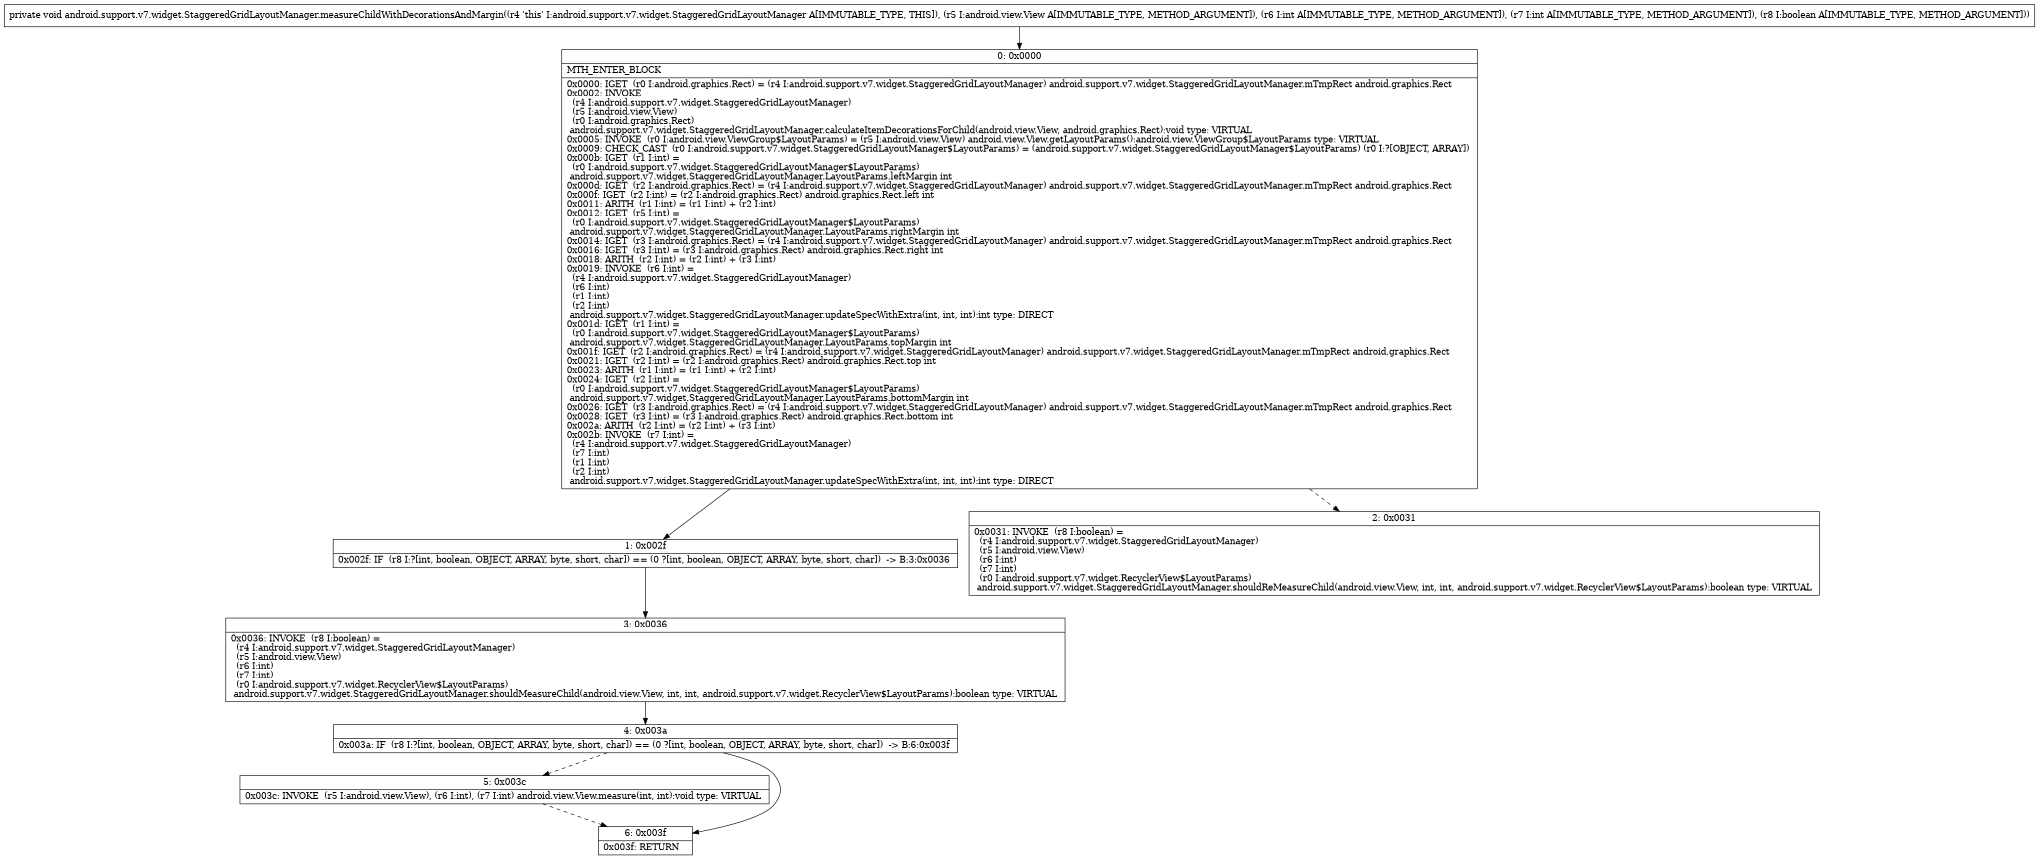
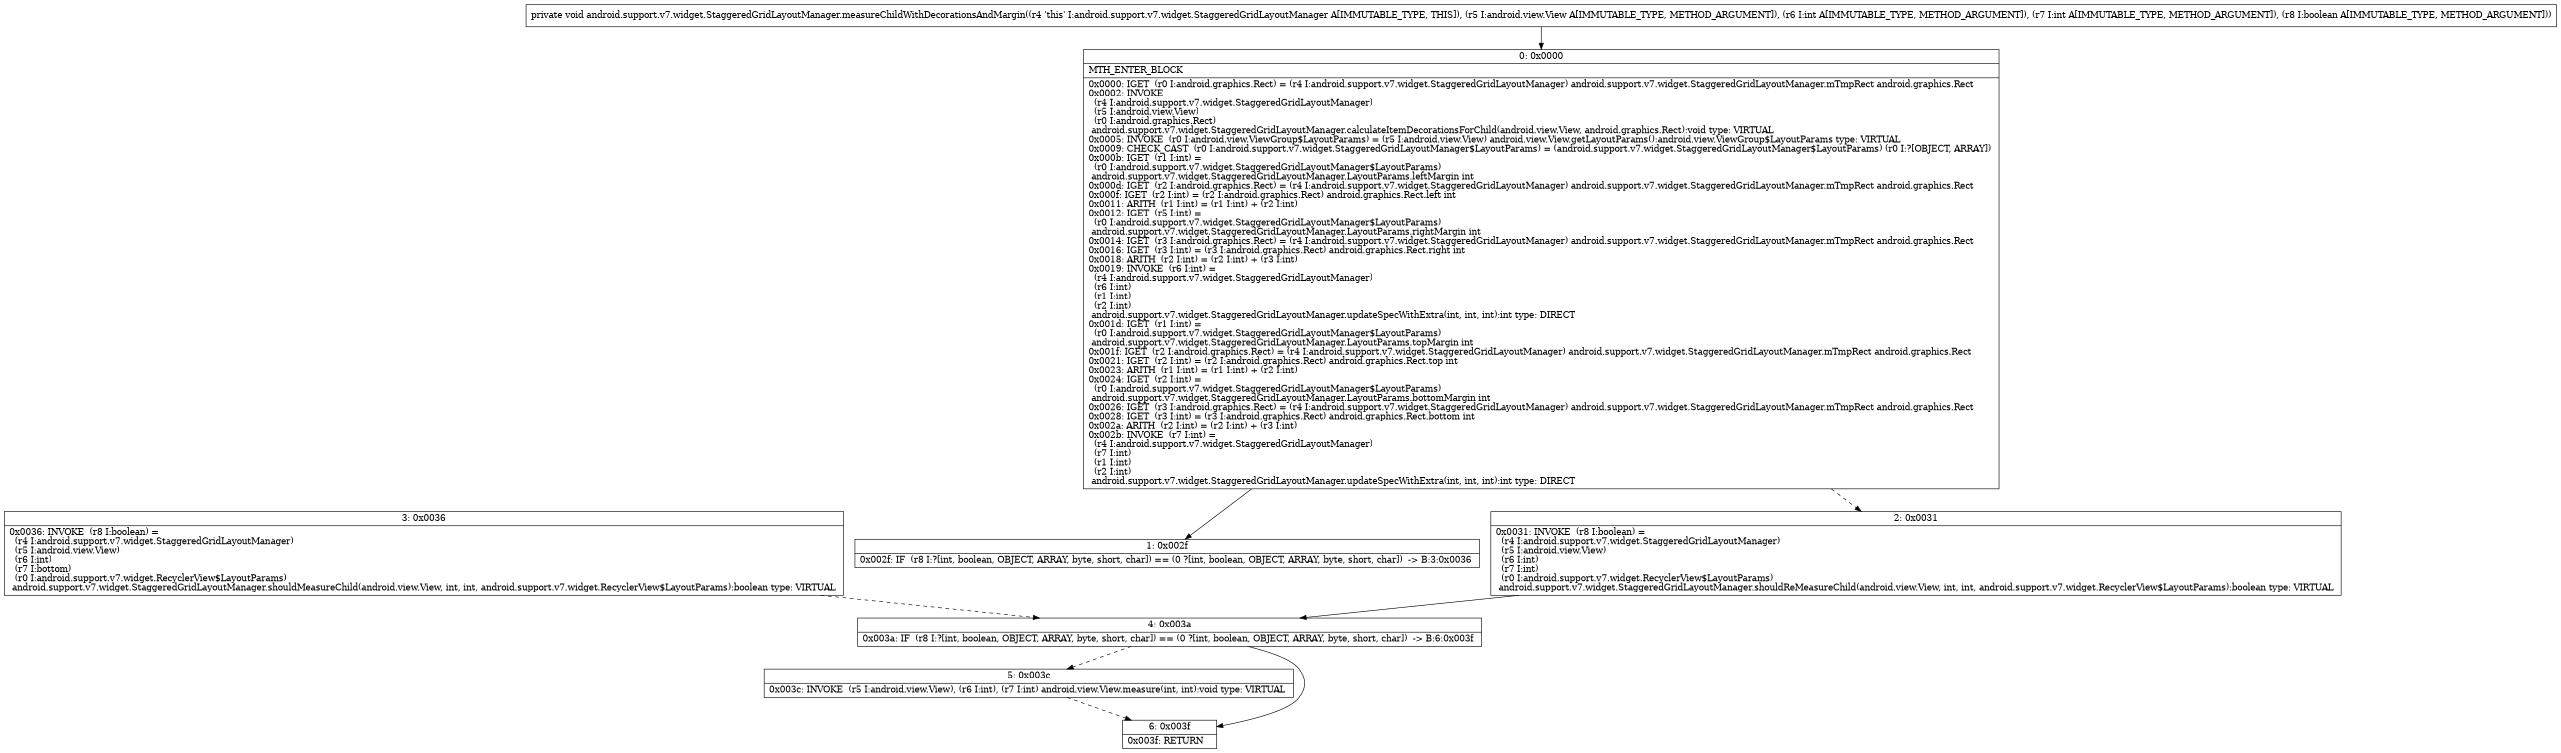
(645, 590) -> none
none -> (1413, 606)
(252, 676) -> (40, 569)
(645, 710) -> (927, 606)
